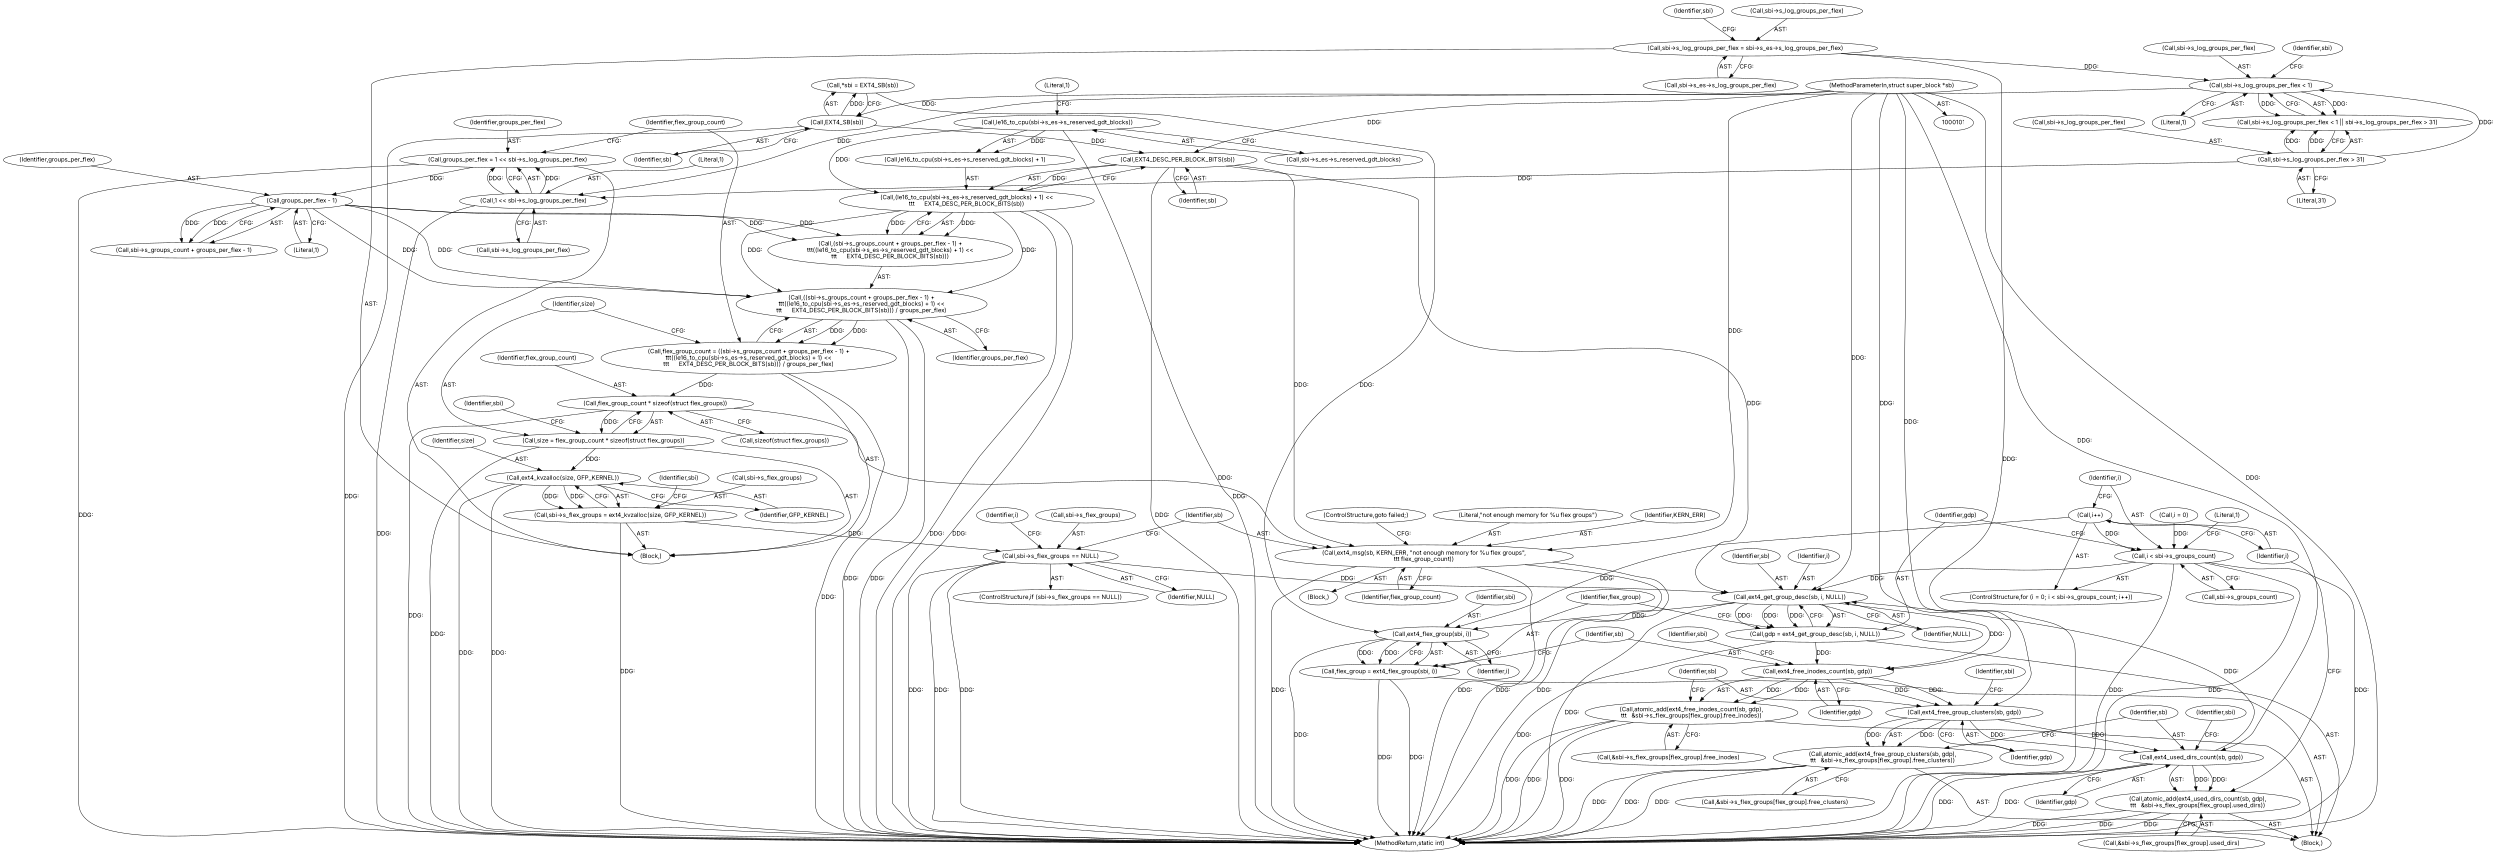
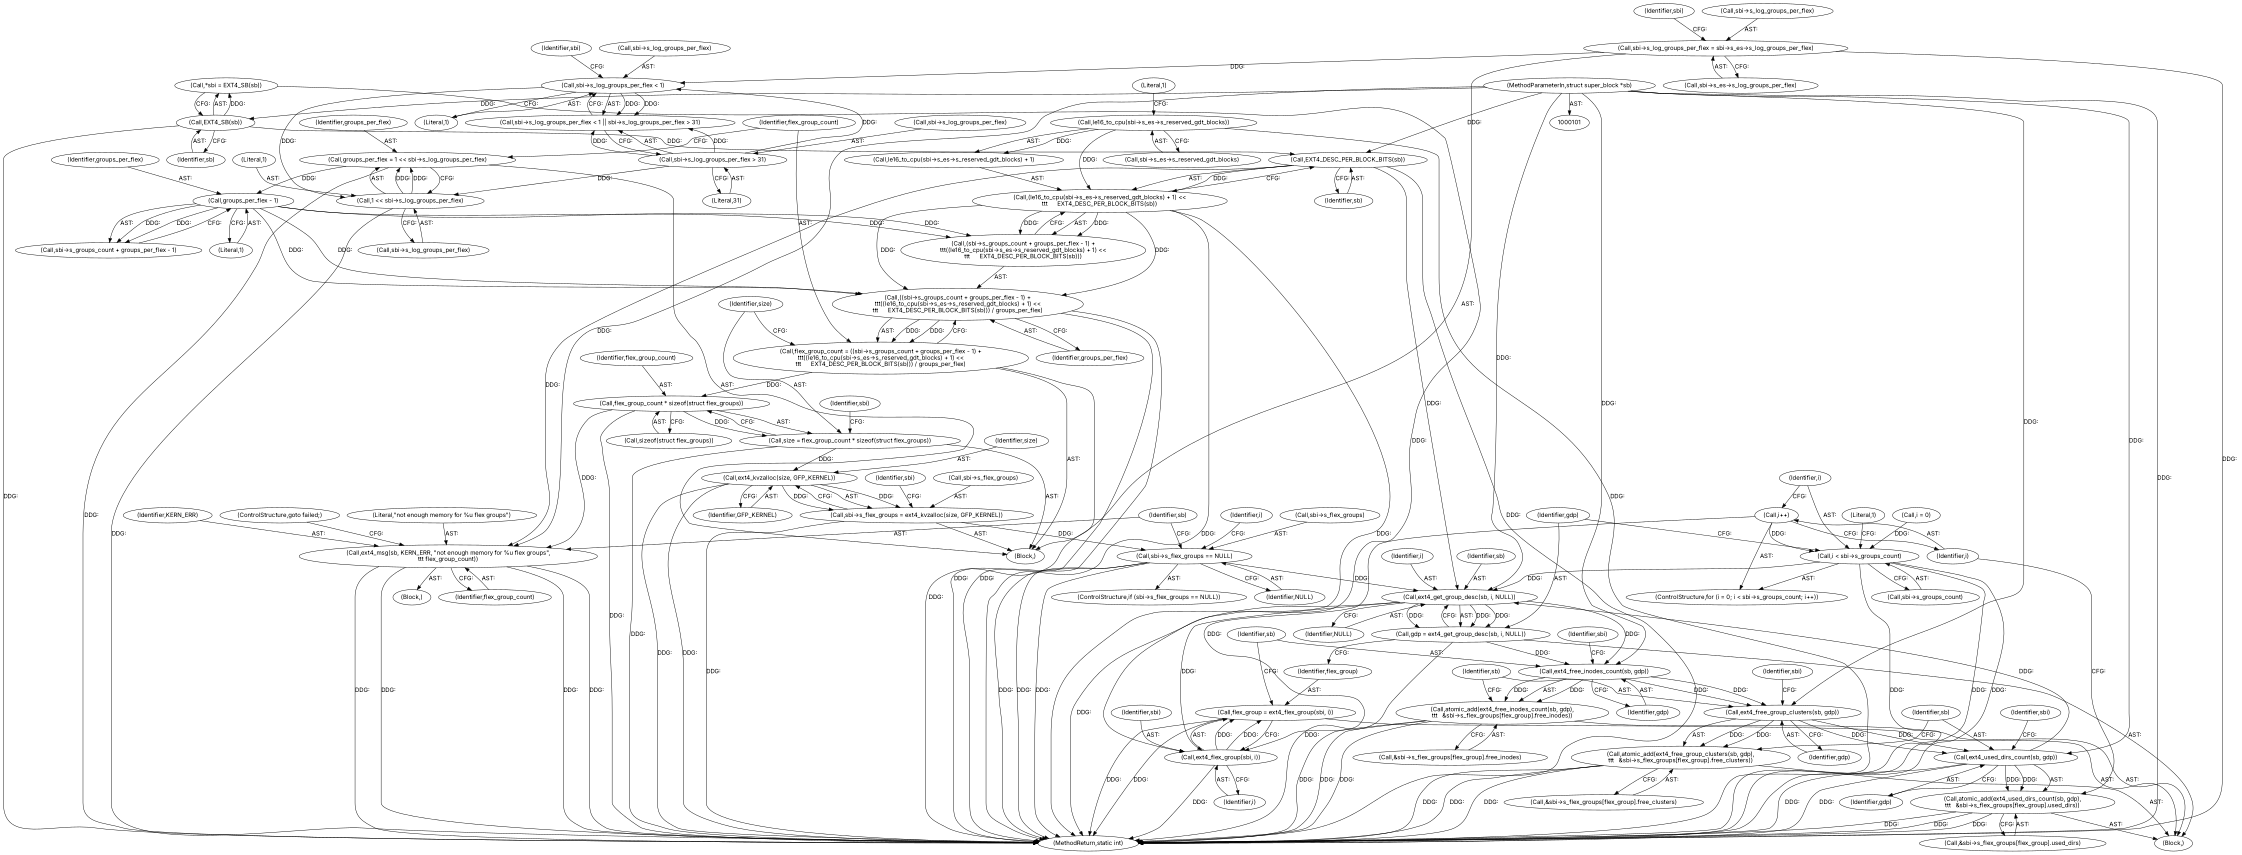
(1702, 616) -> (1359, 644)
